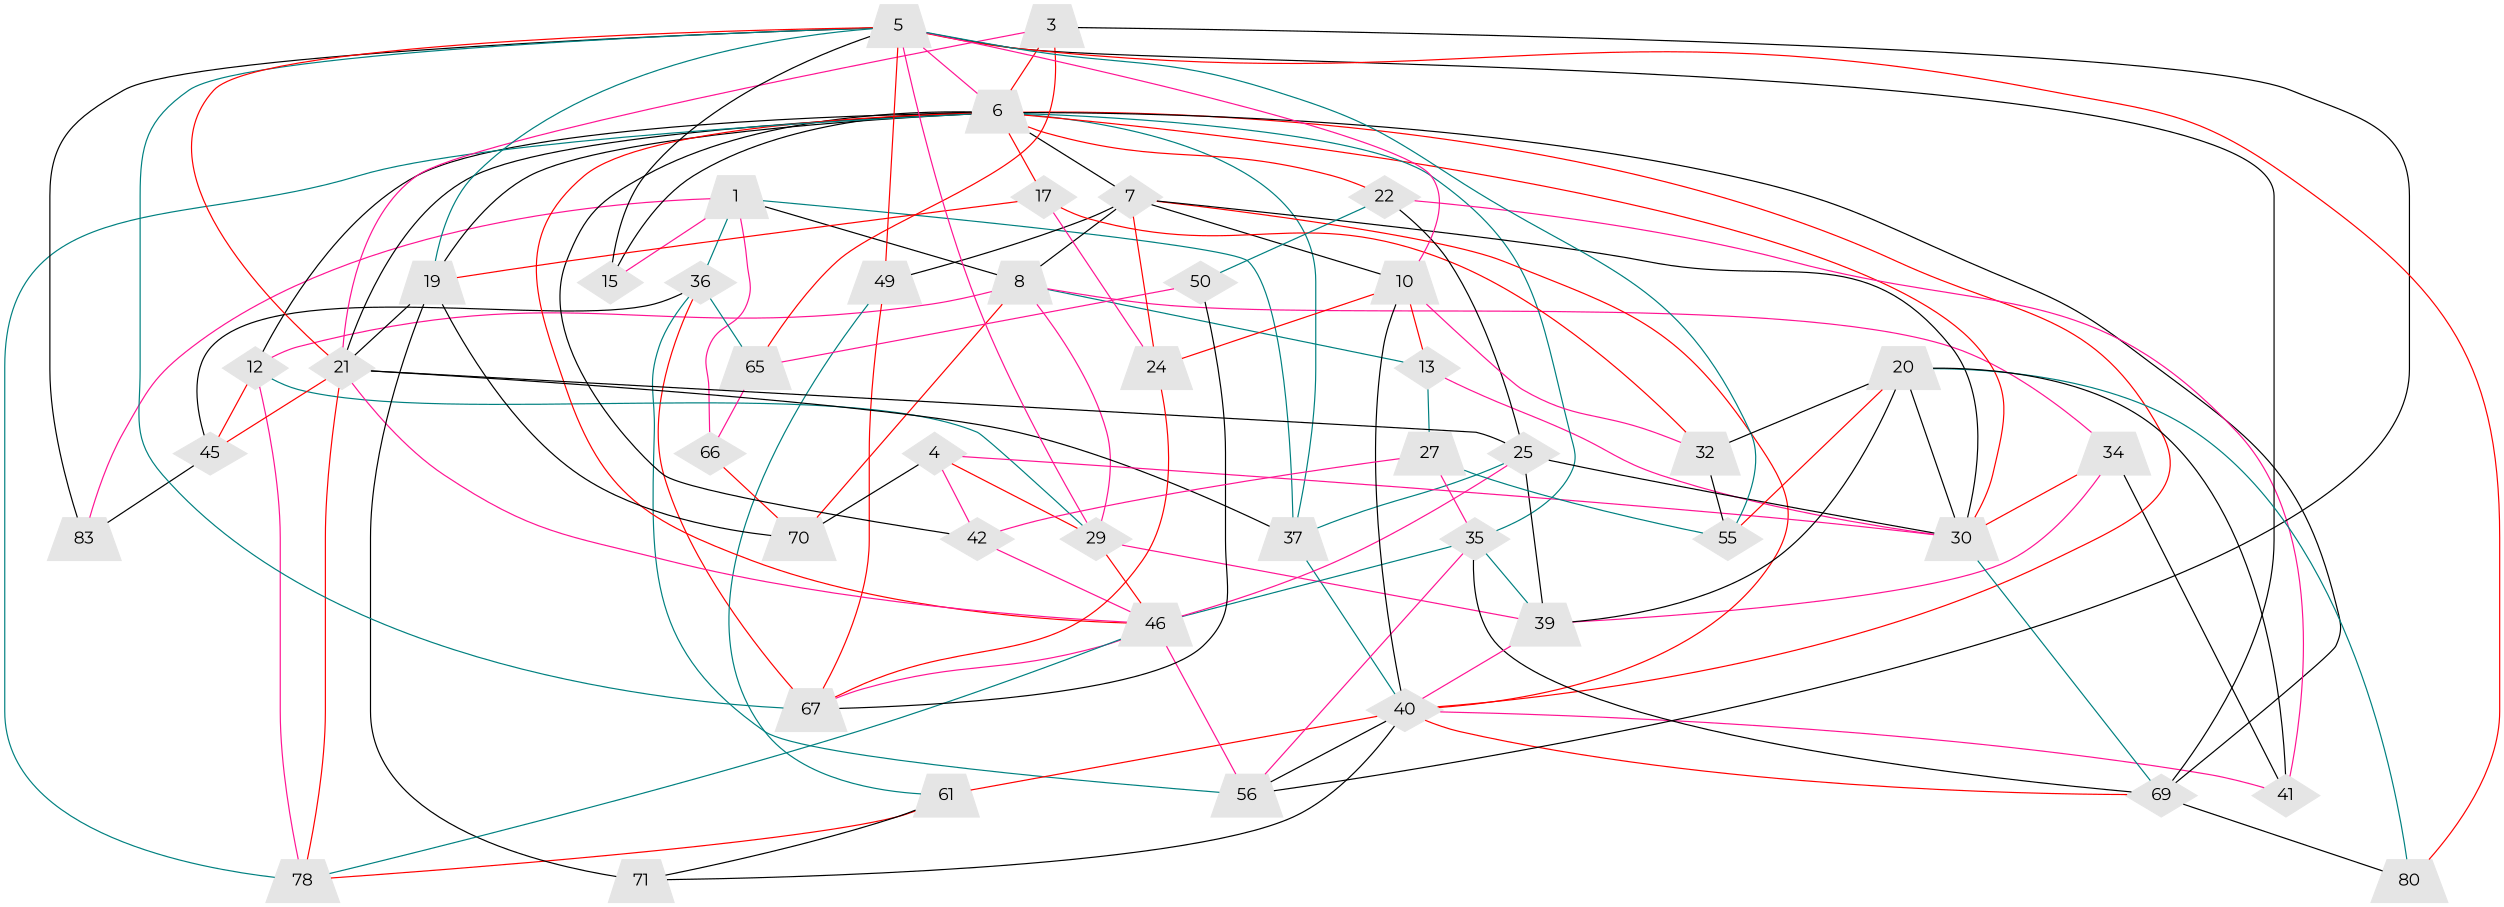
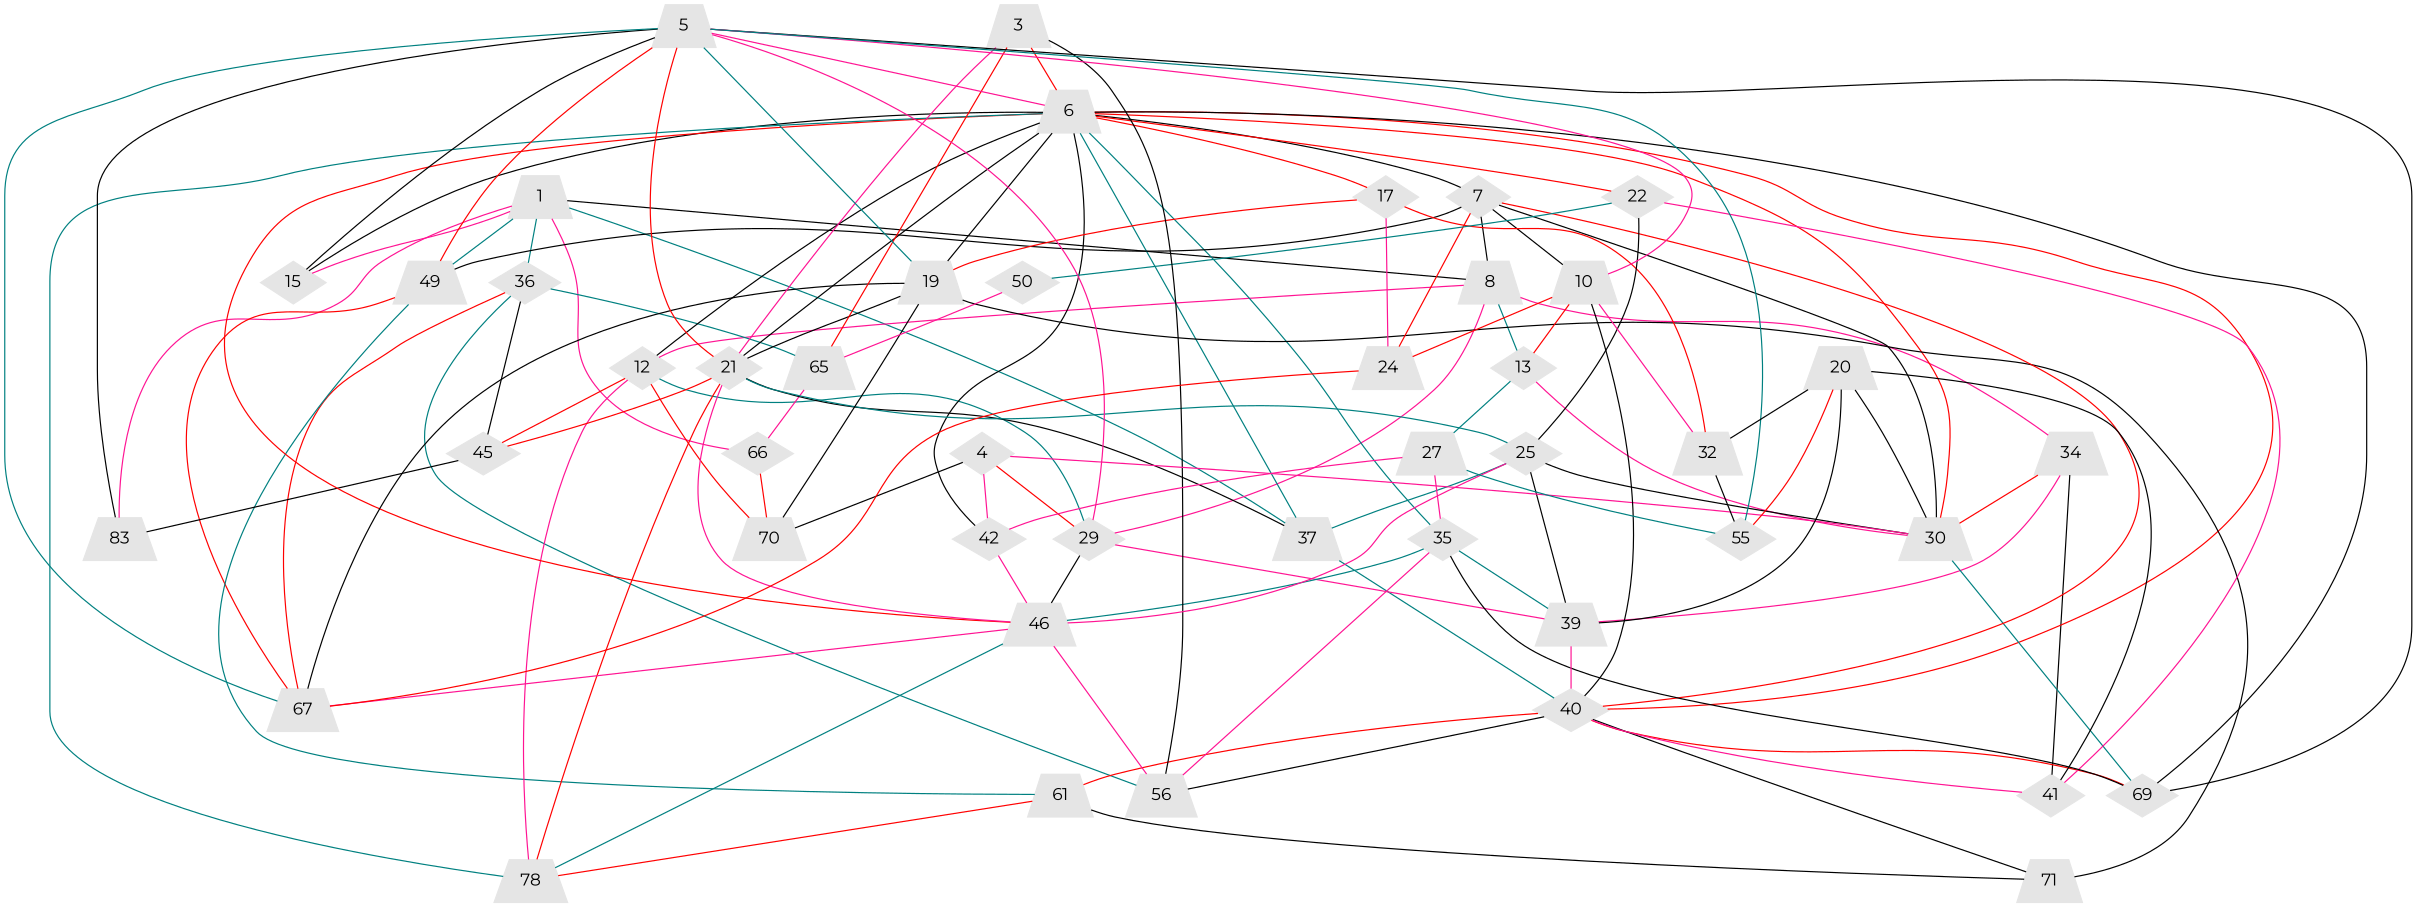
none -> (483, 242)
(939, 402) -> (1127, 412)
(900, 421) -> (693, 451)
(1120, 574) -> (1066, 579)
(1195, 651) -> (522, 369)
(2409, 881) -> none
